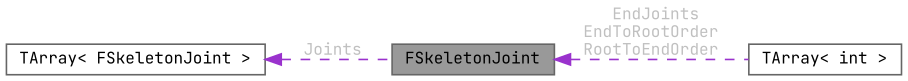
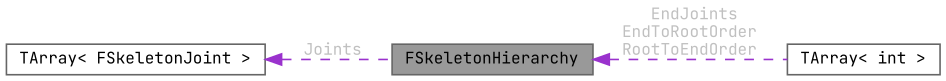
(473, 59) -> (493, 59)
